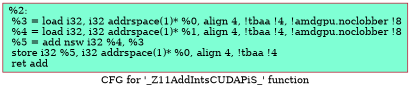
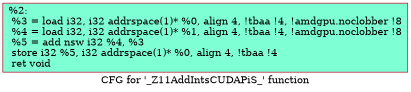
(29, 64) -> (30, 64)
